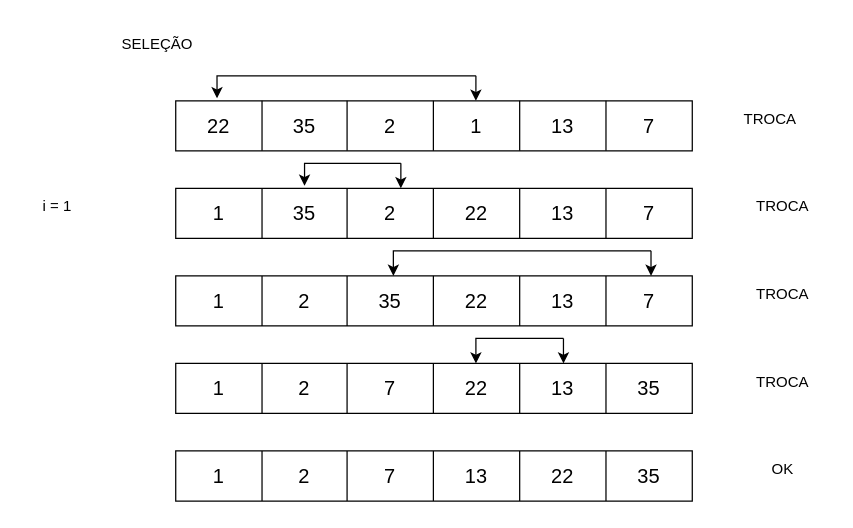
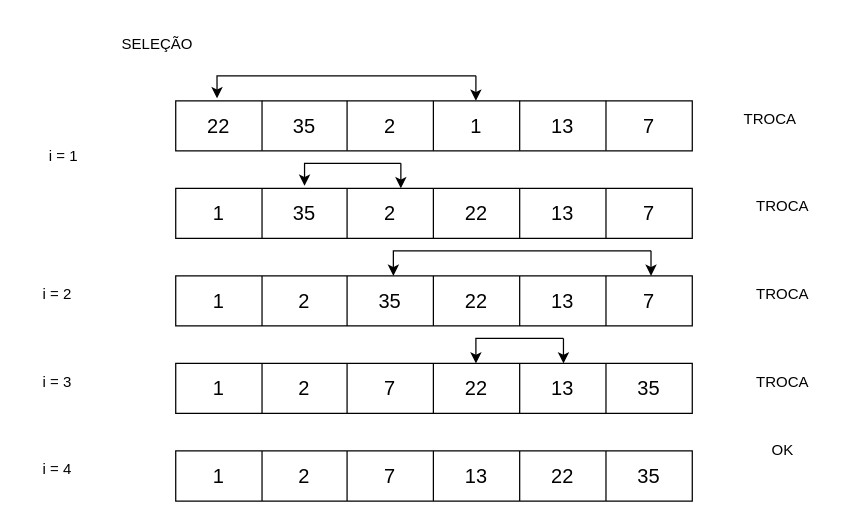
(57, 207) -> (63, 157)
none -> (57, 294)
none -> (57, 382)
none -> (57, 469)
(782, 469) -> (782, 451)
